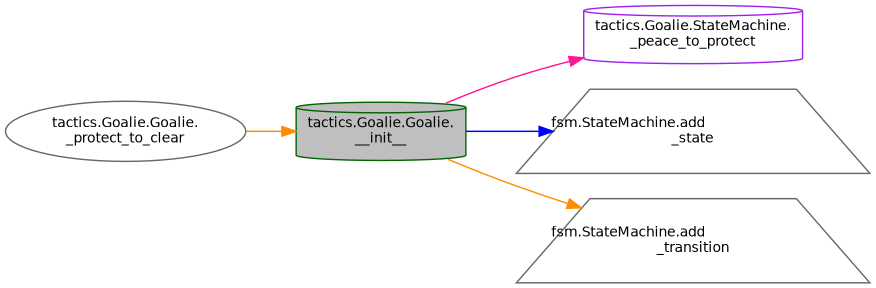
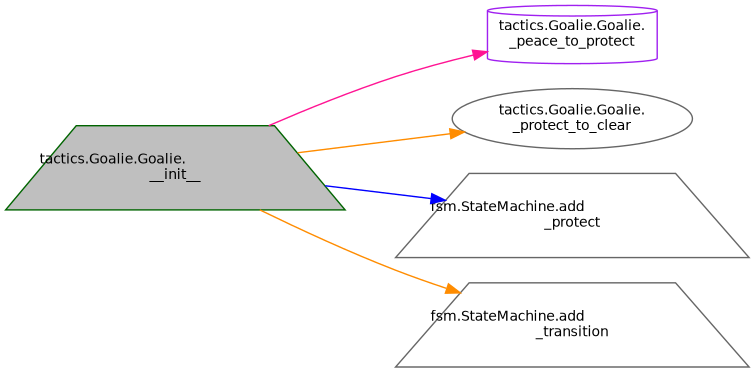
(693, 35) -> (572, 35)
(264, 131) -> (374, 143)
(381, 131) -> (175, 168)
(693, 131) -> (572, 215)
